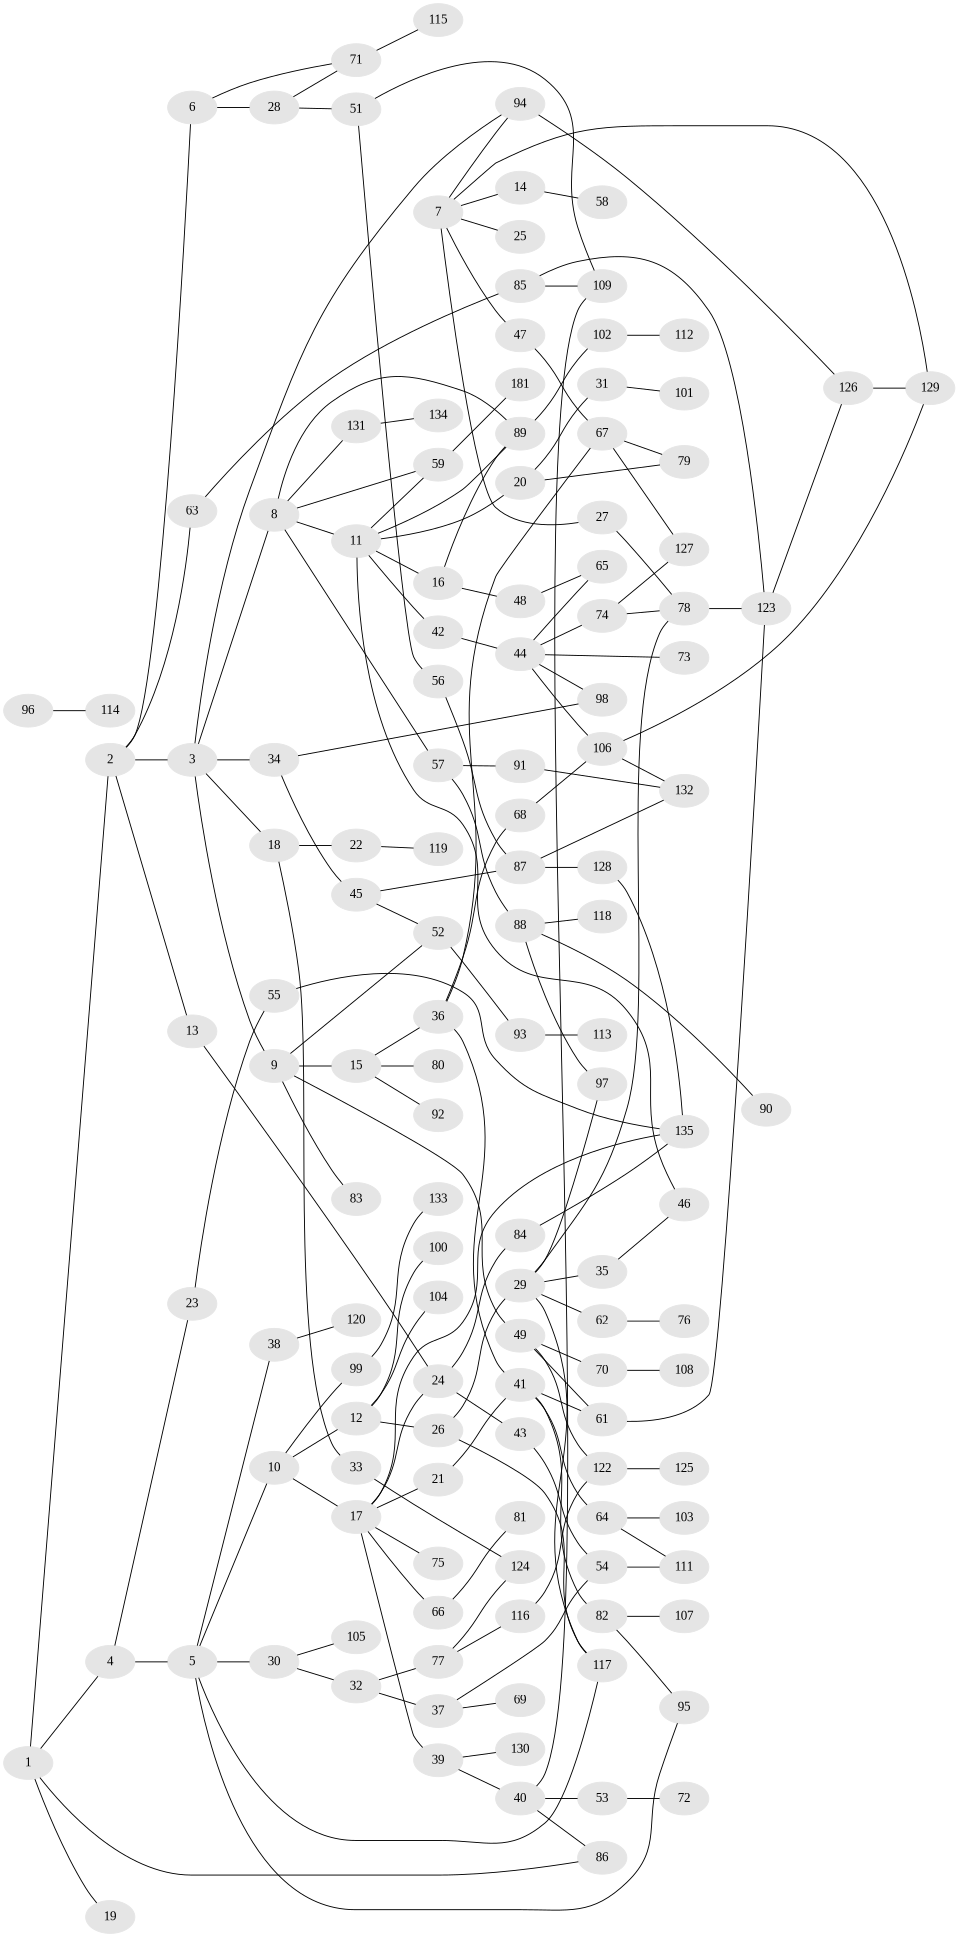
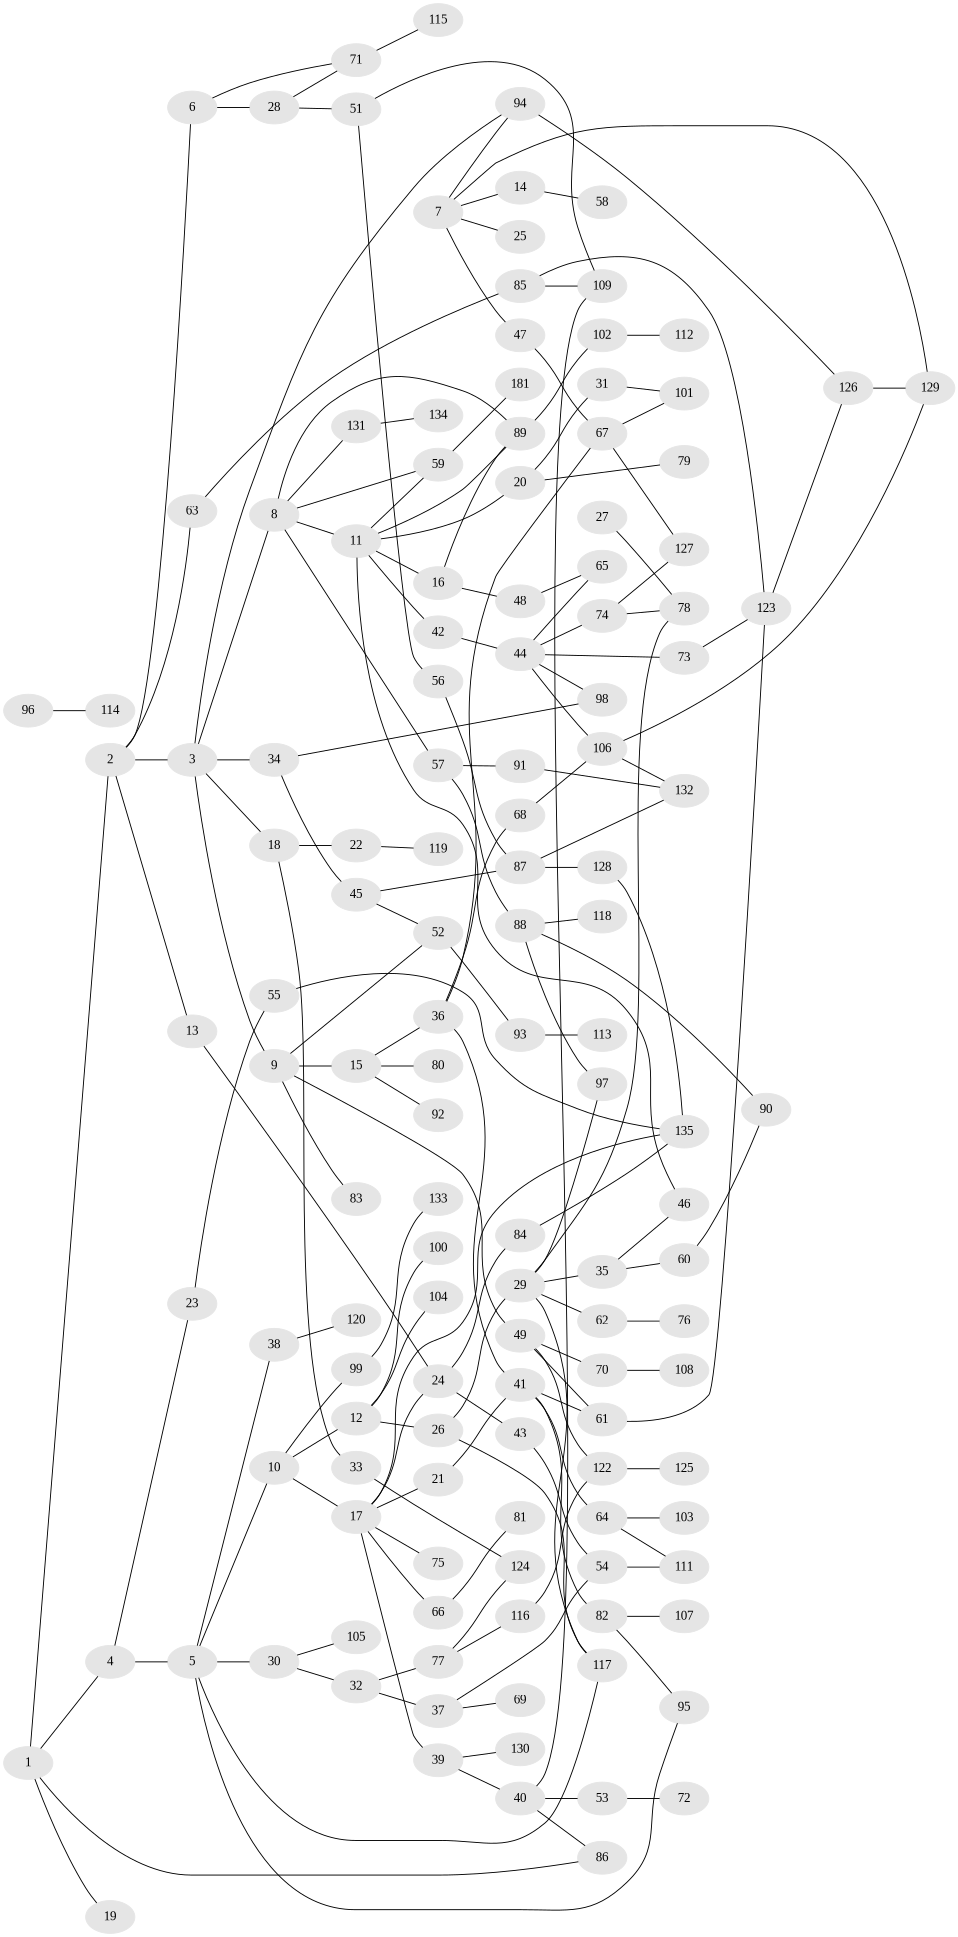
(469, 413) -> none
(643, 448) -> (643, 414)
(725, 609) -> (725, 633)
none -> (684, 1260)
